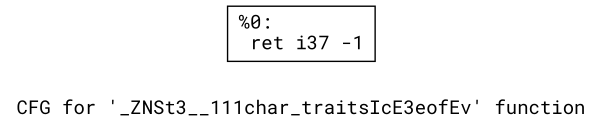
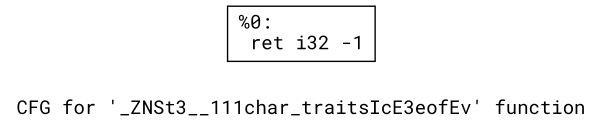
(301, 43) -> (301, 43)
